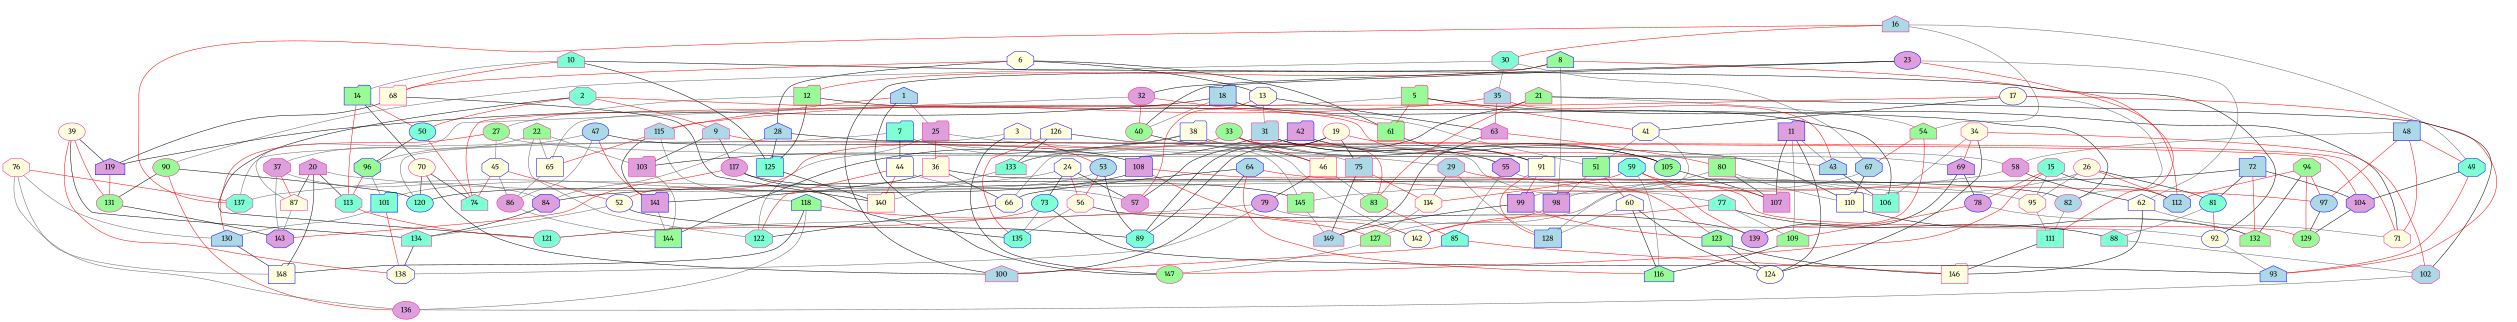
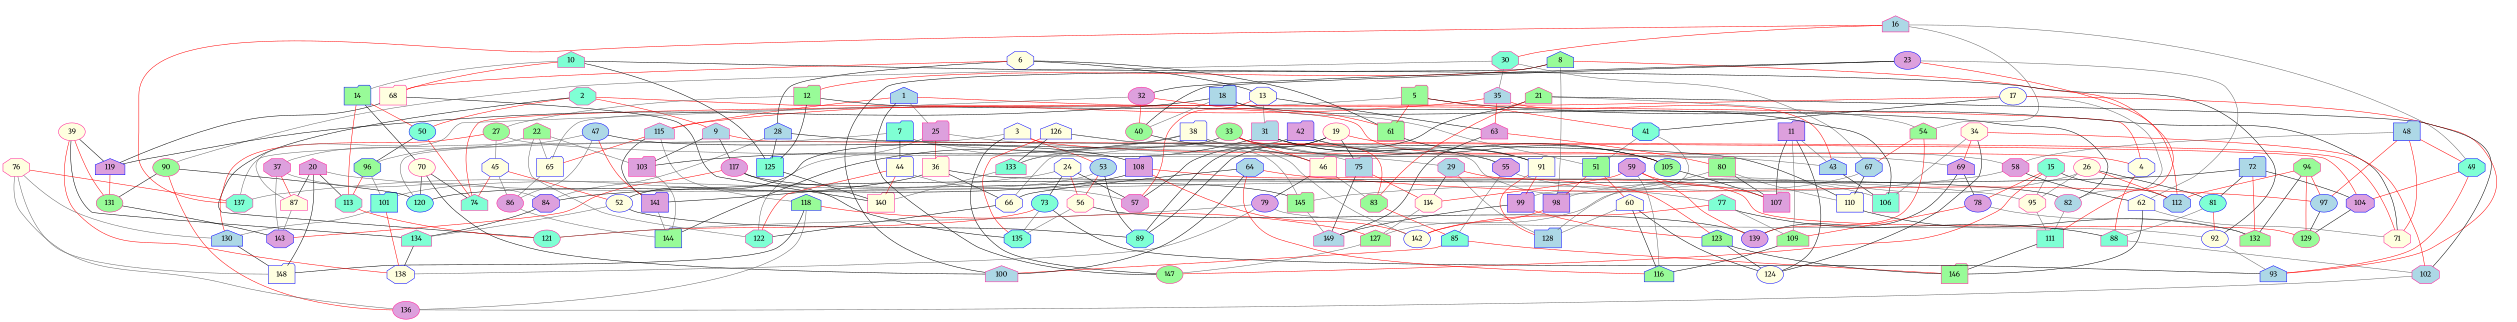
(1646, 132) -> (1646, 132)
(859, 148) -> (859, 148)
(1632, 168) -> (1632, 168)
none -> (2142, 168)
(2420, 184) -> (2420, 184)
(1955, 275) -> (1955, 275)
